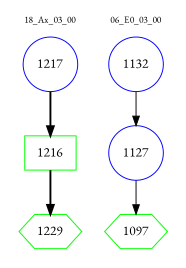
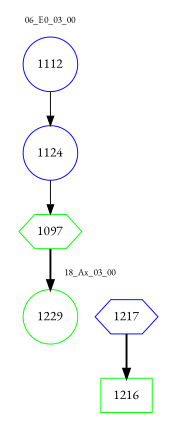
(50, 64) -> (127, 317)
(136, 64) -> (50, 64)
(136, 153) -> (50, 153)
(50, 188) -> (50, 270)
(50, 232) -> (50, 317)
